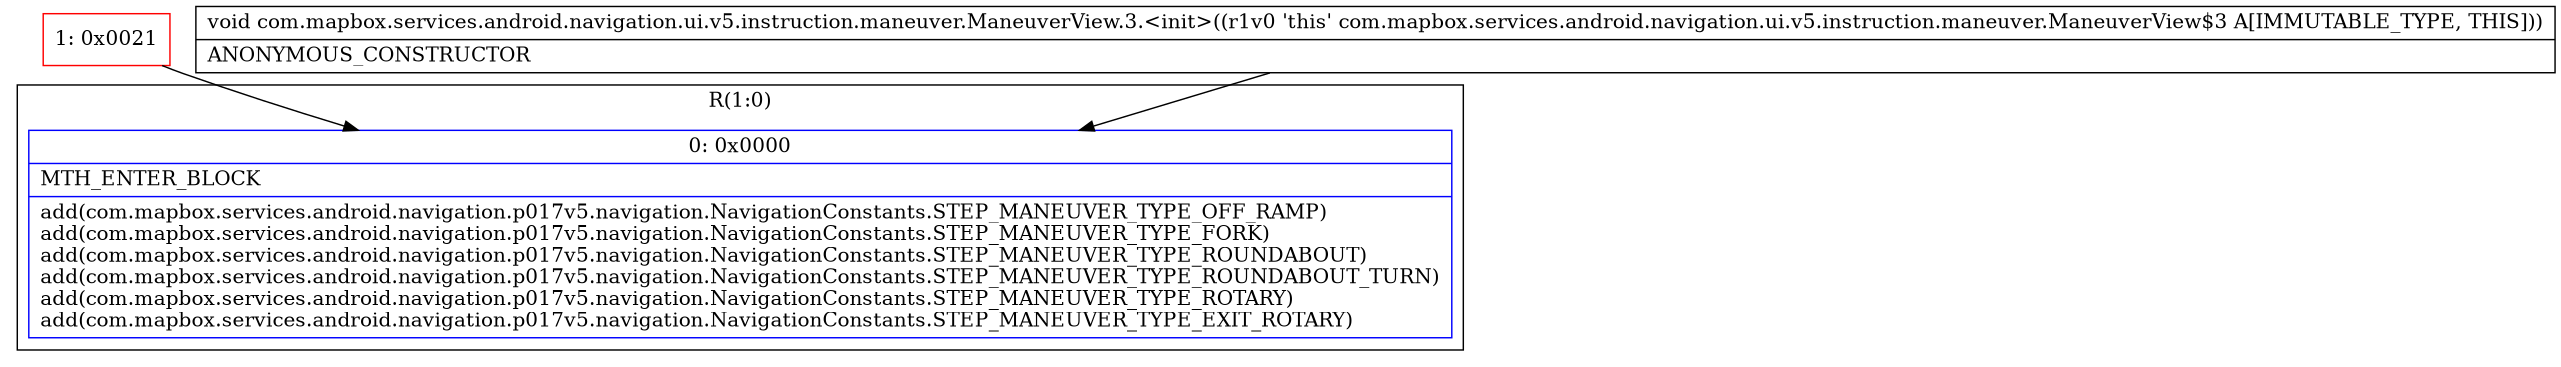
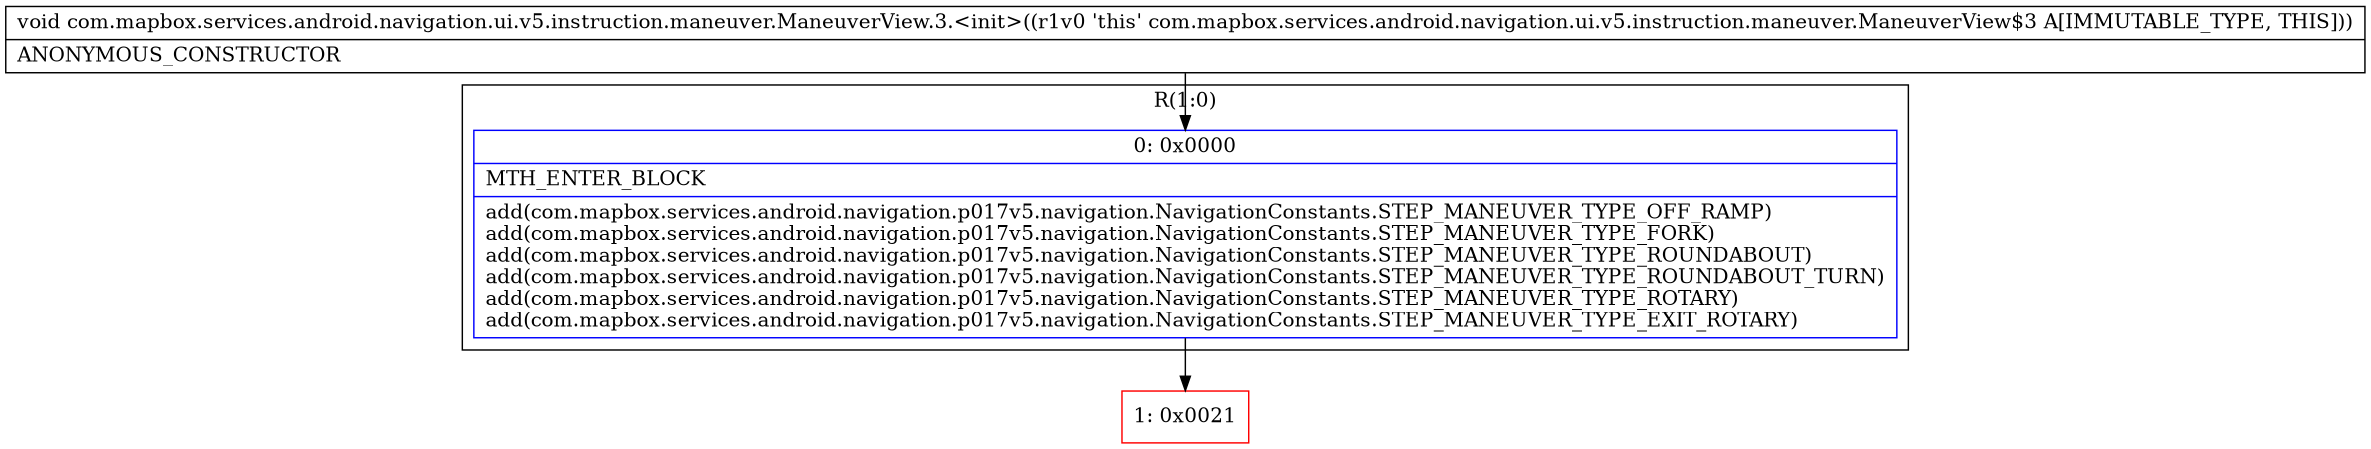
(253, 97) -> (1185, 359)
